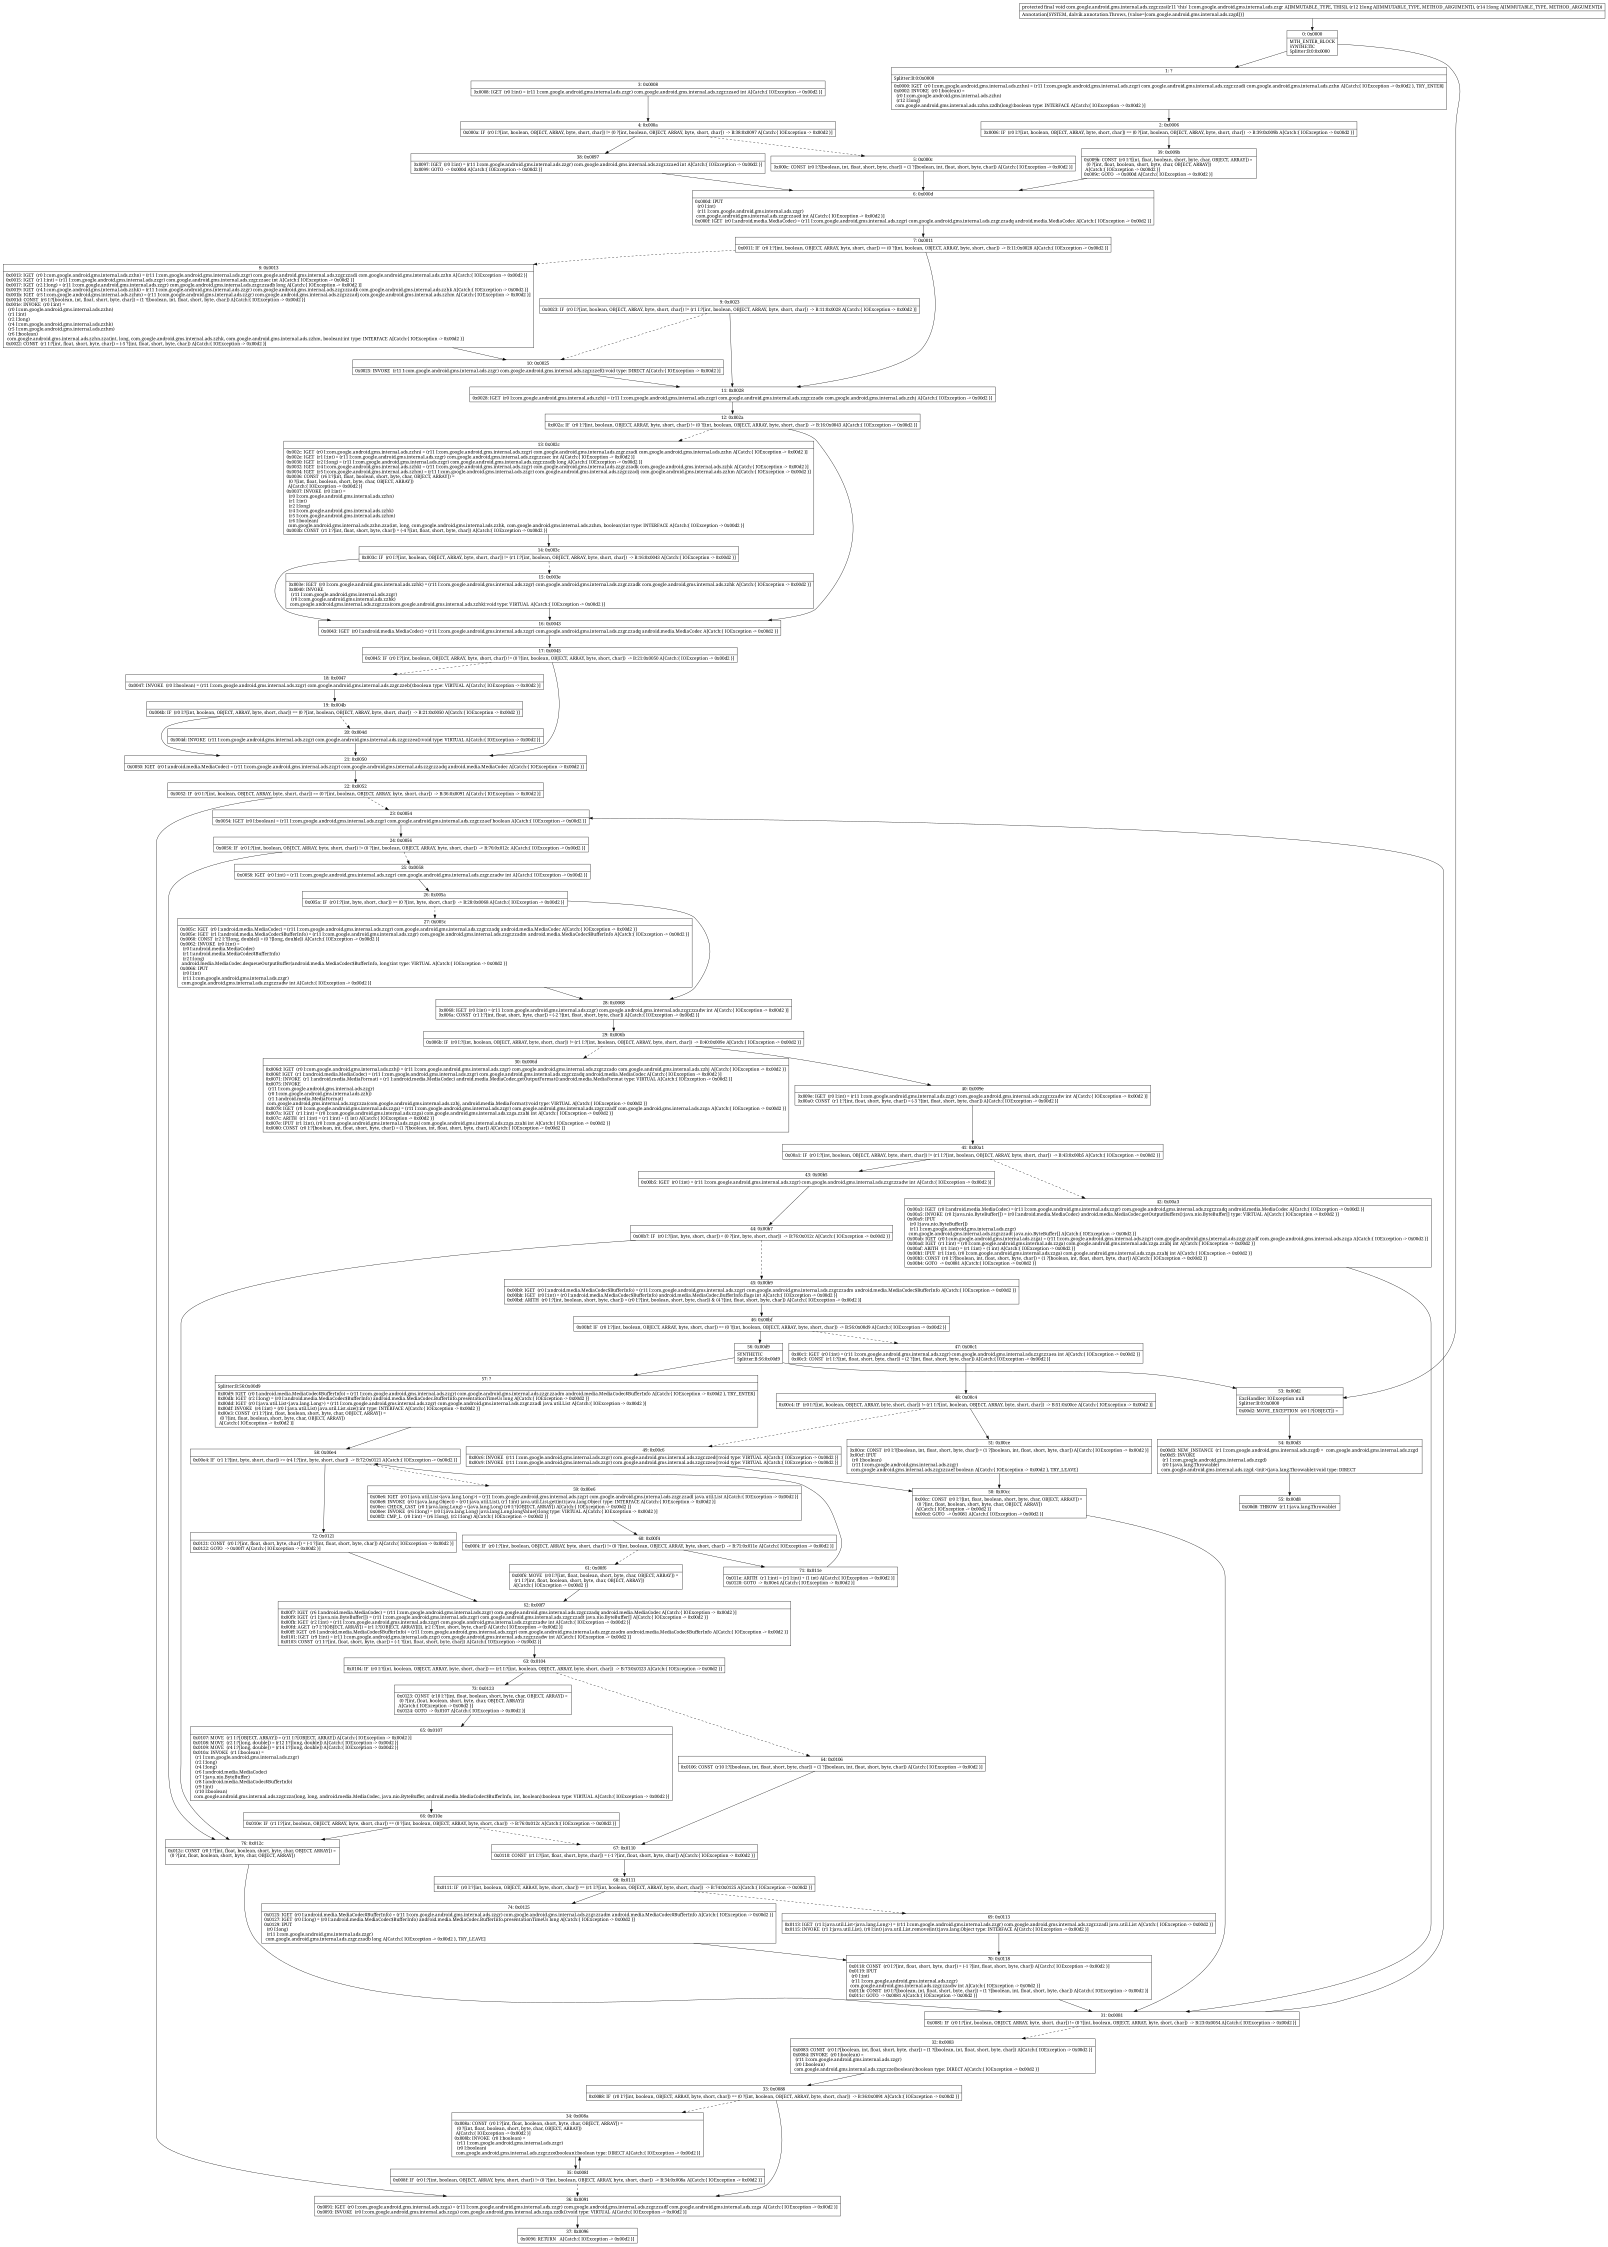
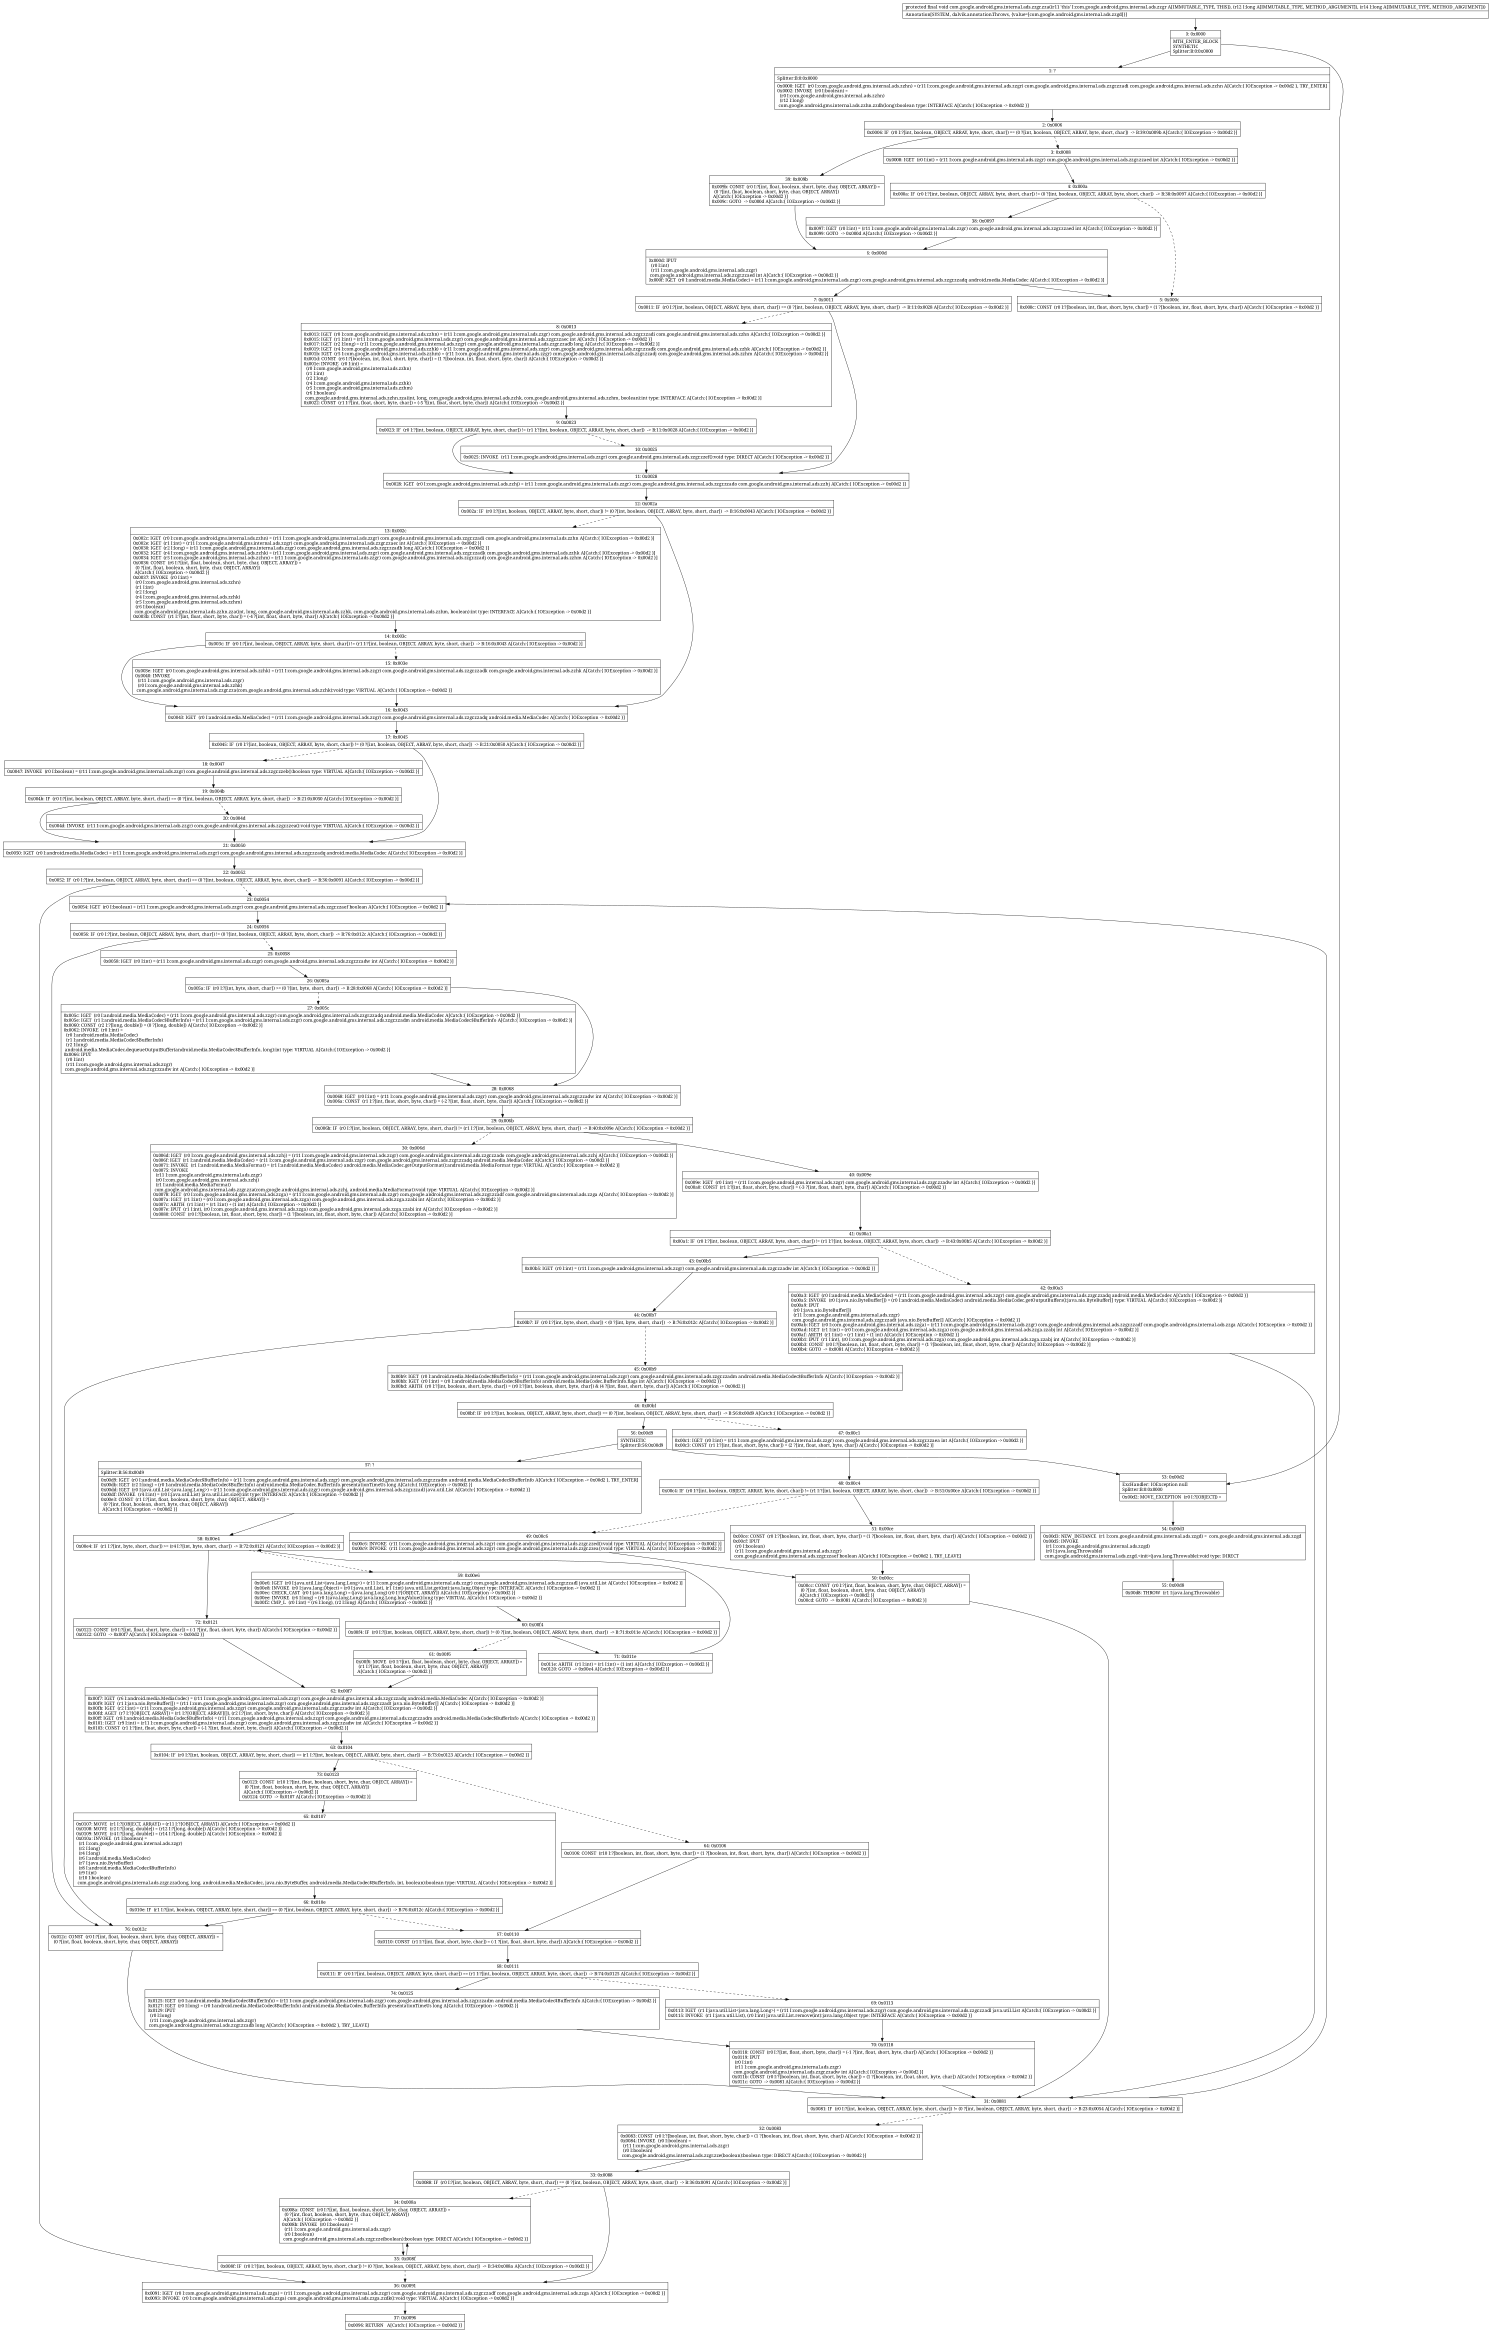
none -> (1056, 141)
(923, 179) -> (1061, 290)
(478, 353) -> (566, 411)
